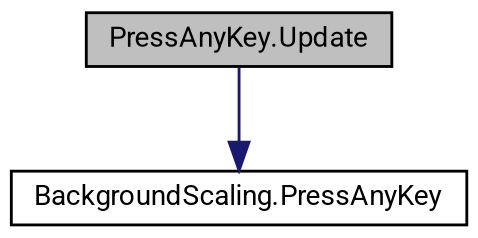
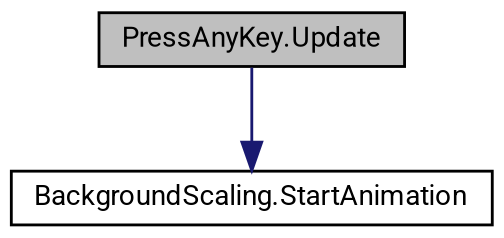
(239, 198) -> (252, 198)
